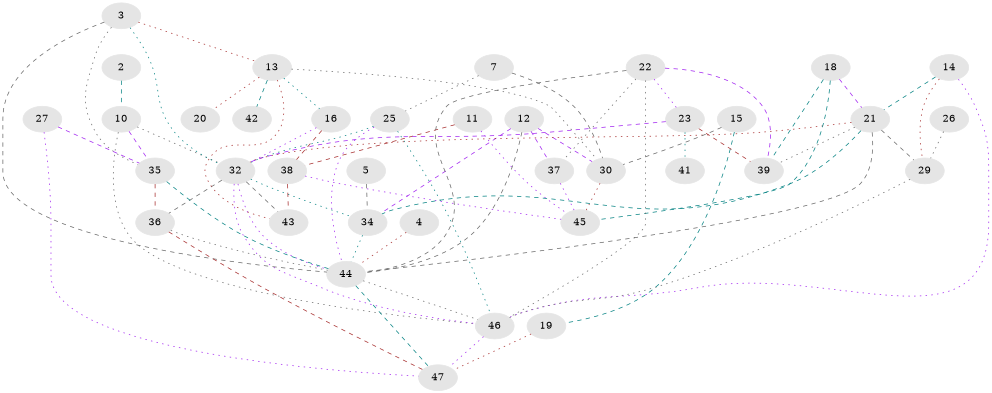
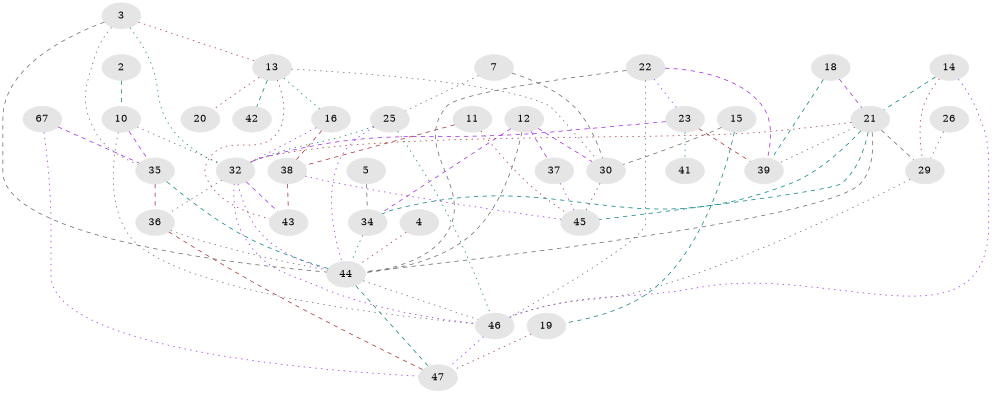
(42, 119) -> (42, 119)
(600, 119) -> none
(799, 174) -> (757, 199)
(520, 176) -> (520, 176)
(195, 197) -> (195, 197)
(262, 197) -> (262, 197)
(300, 199) -> none
